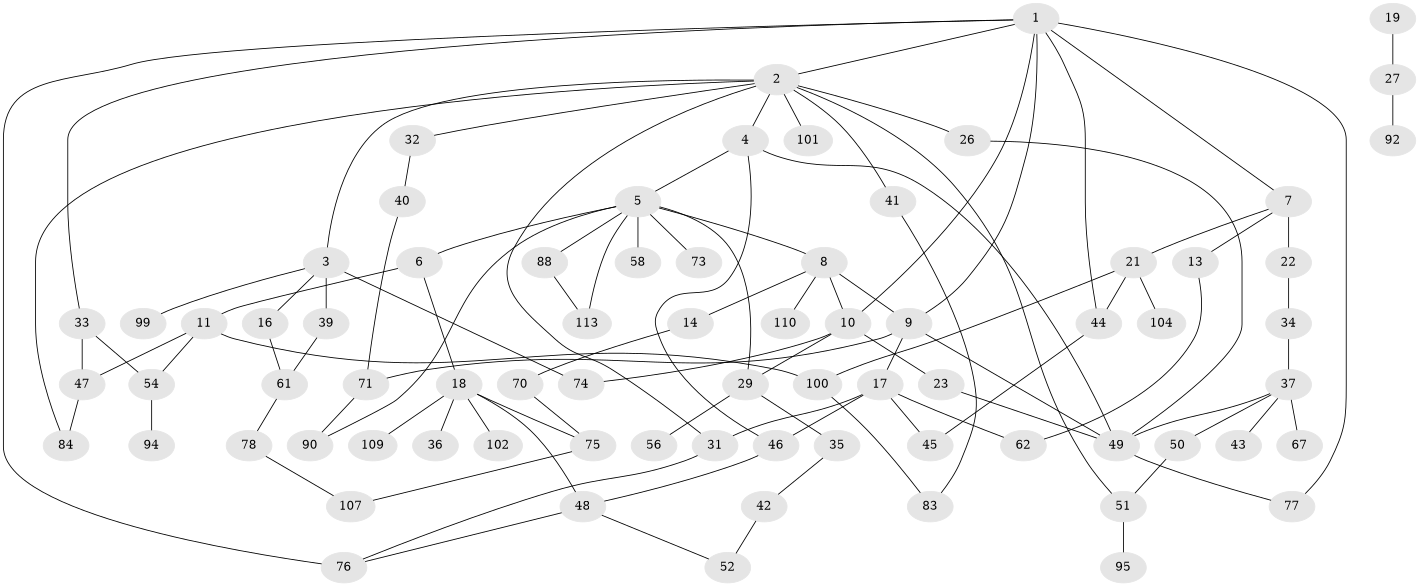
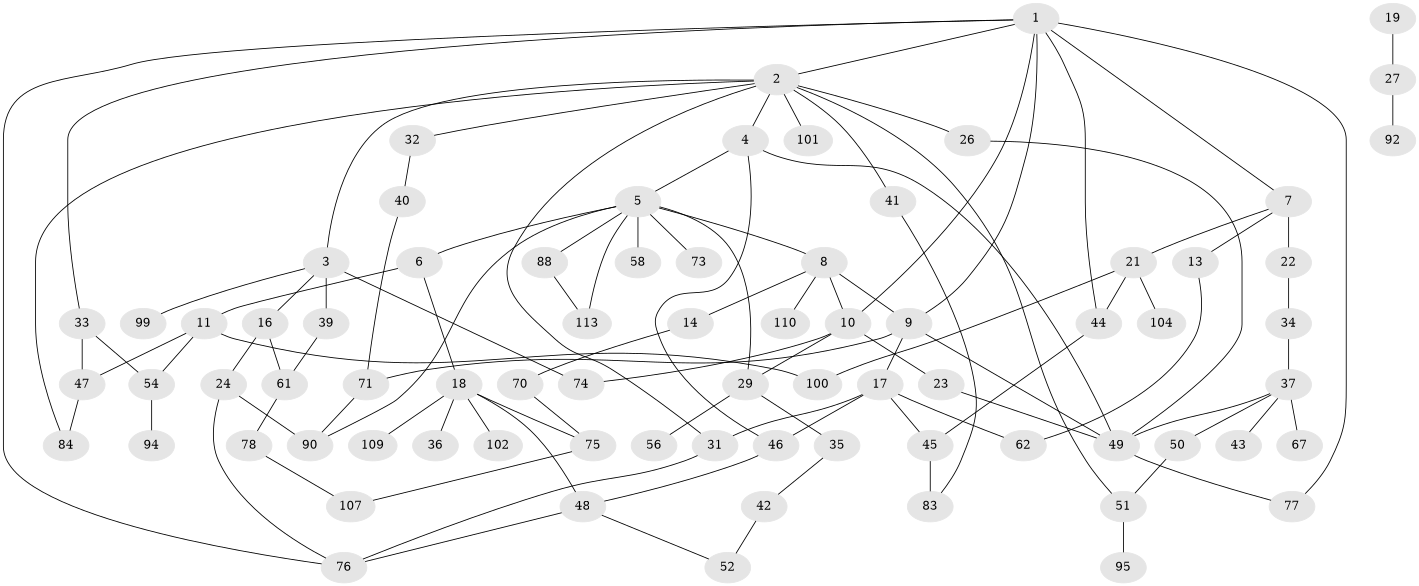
none -> (224, 385)
(879, 442) -> (930, 476)
